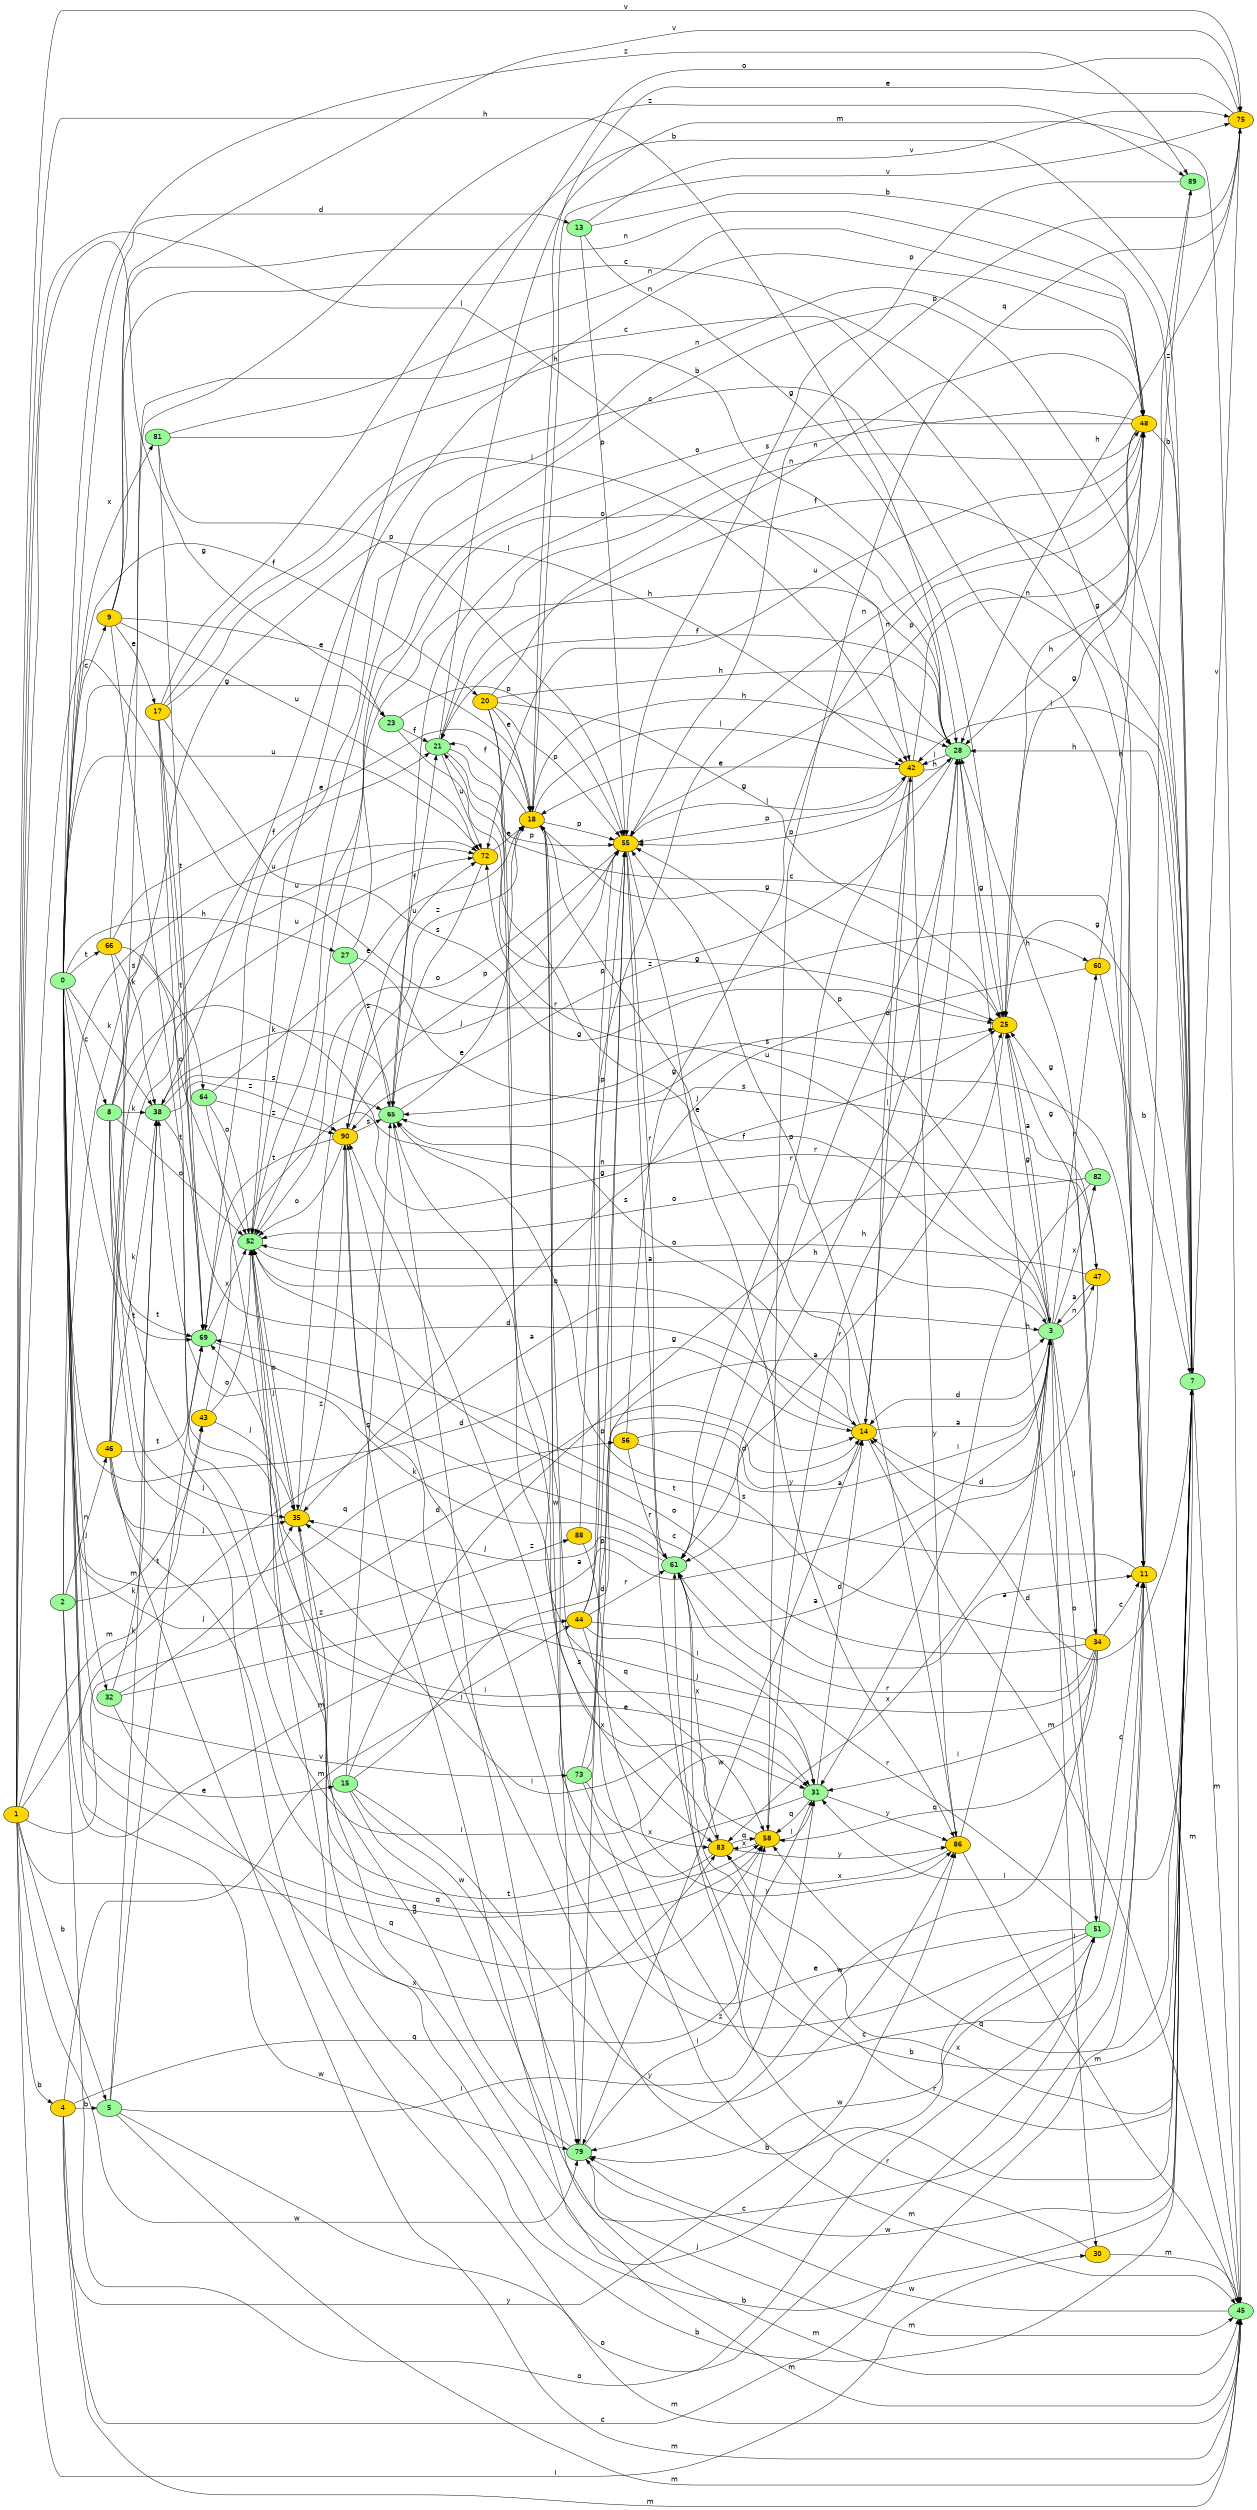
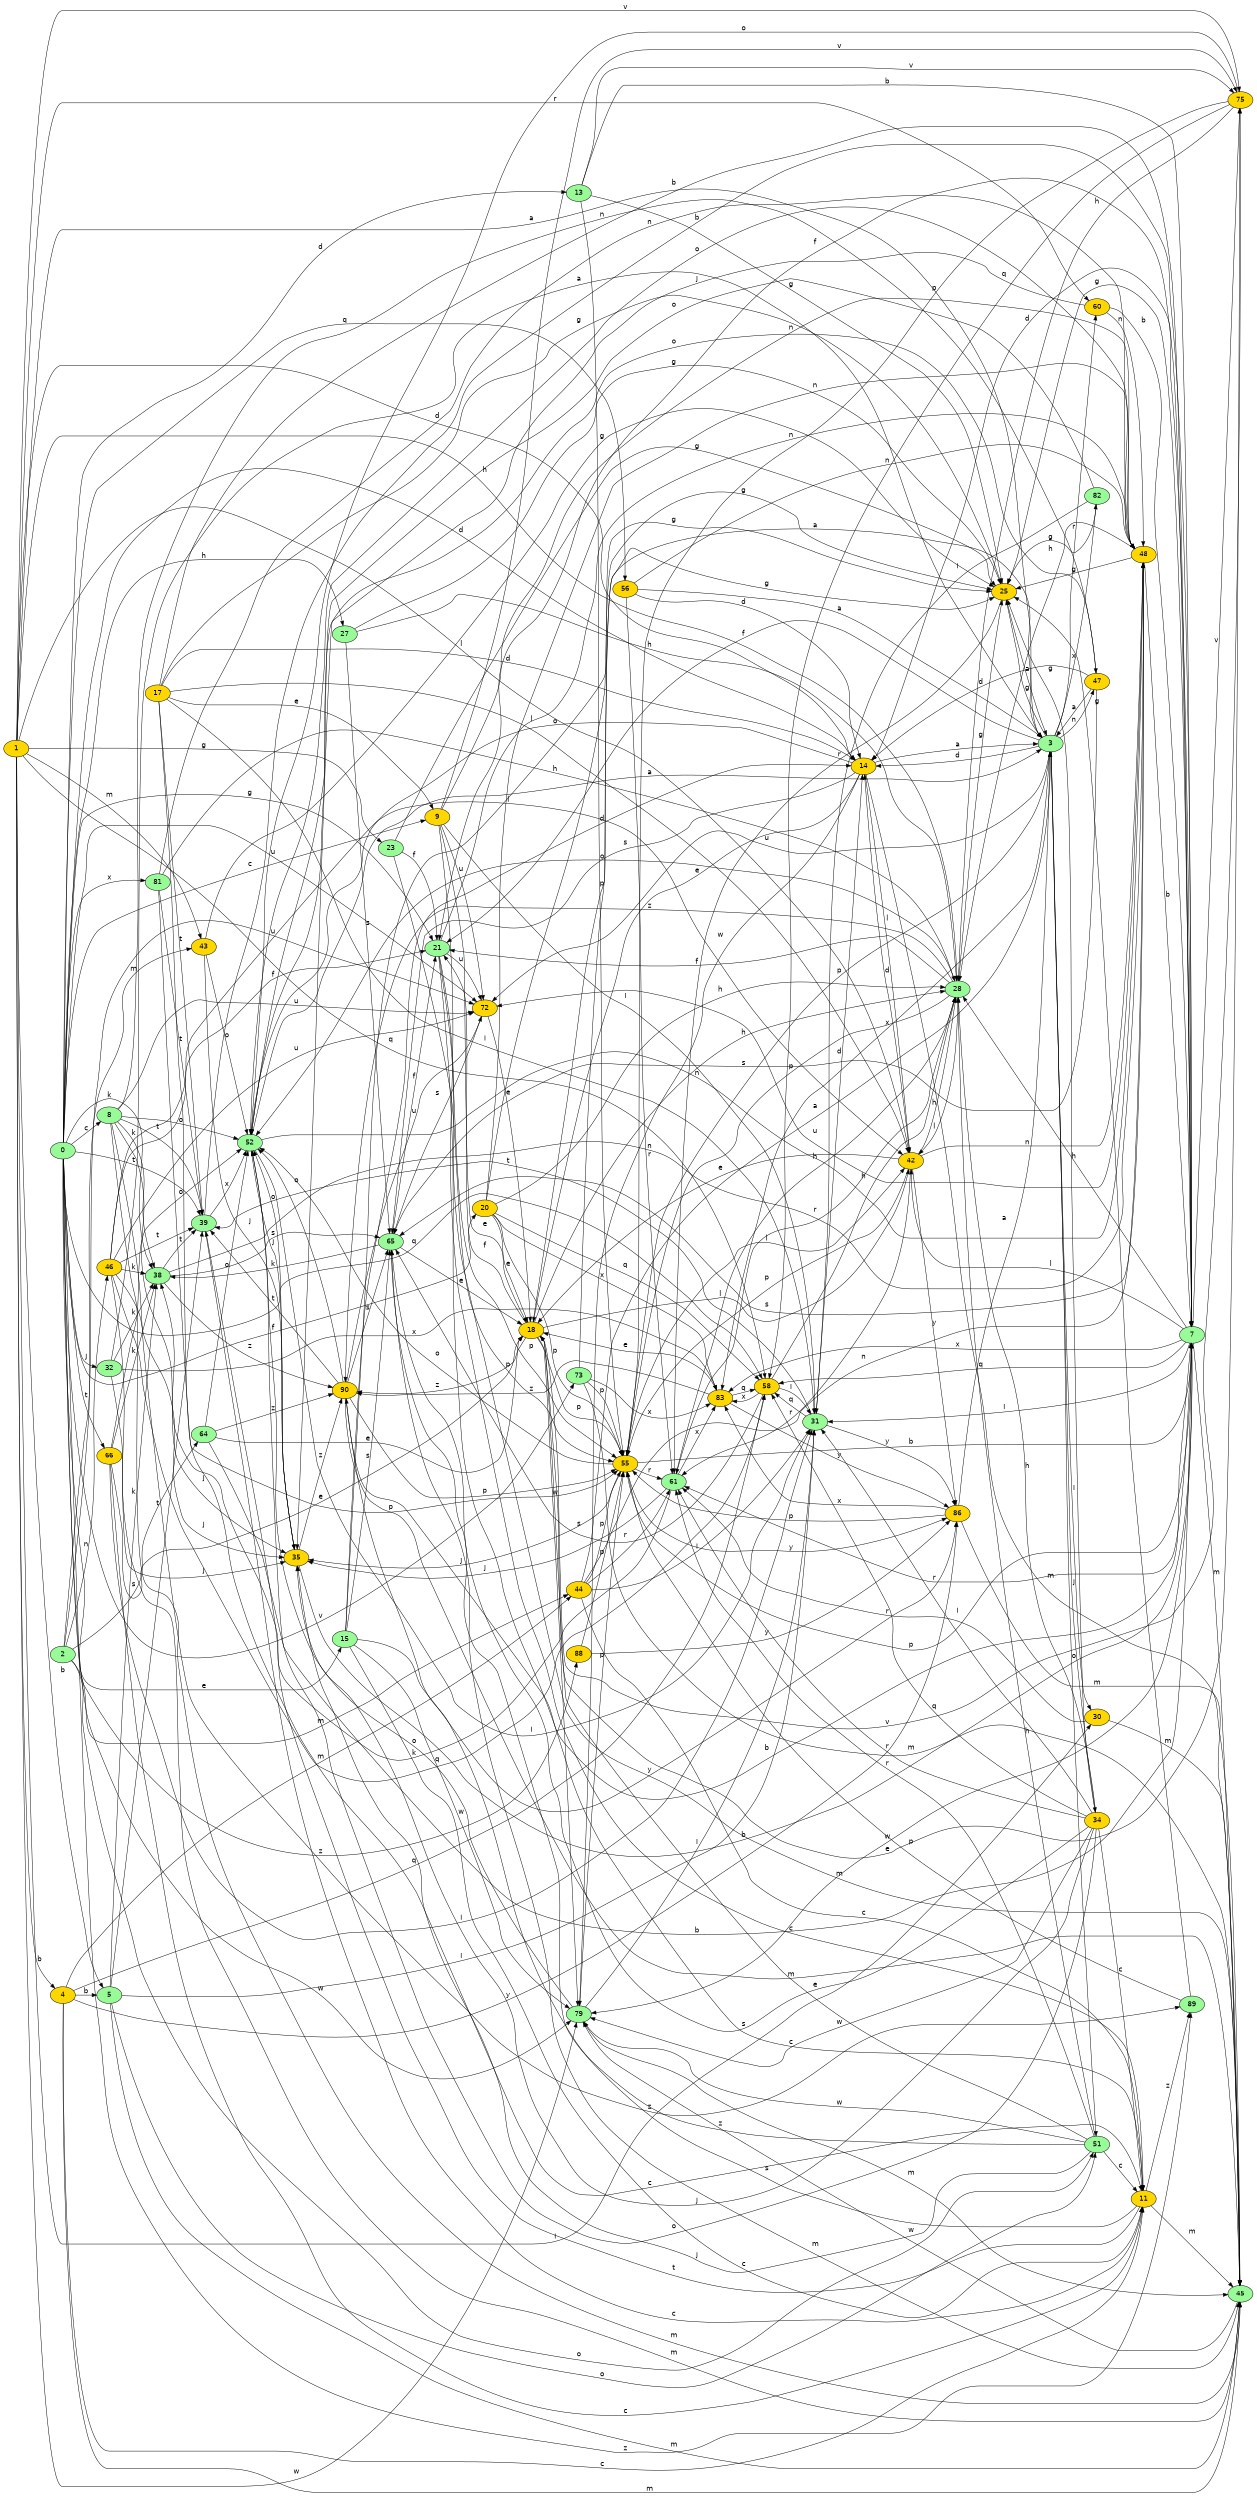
(140, 664) -> (318, 710)
(100, 687) -> (122, 802)
(204, 1338) -> (204, 1223)
